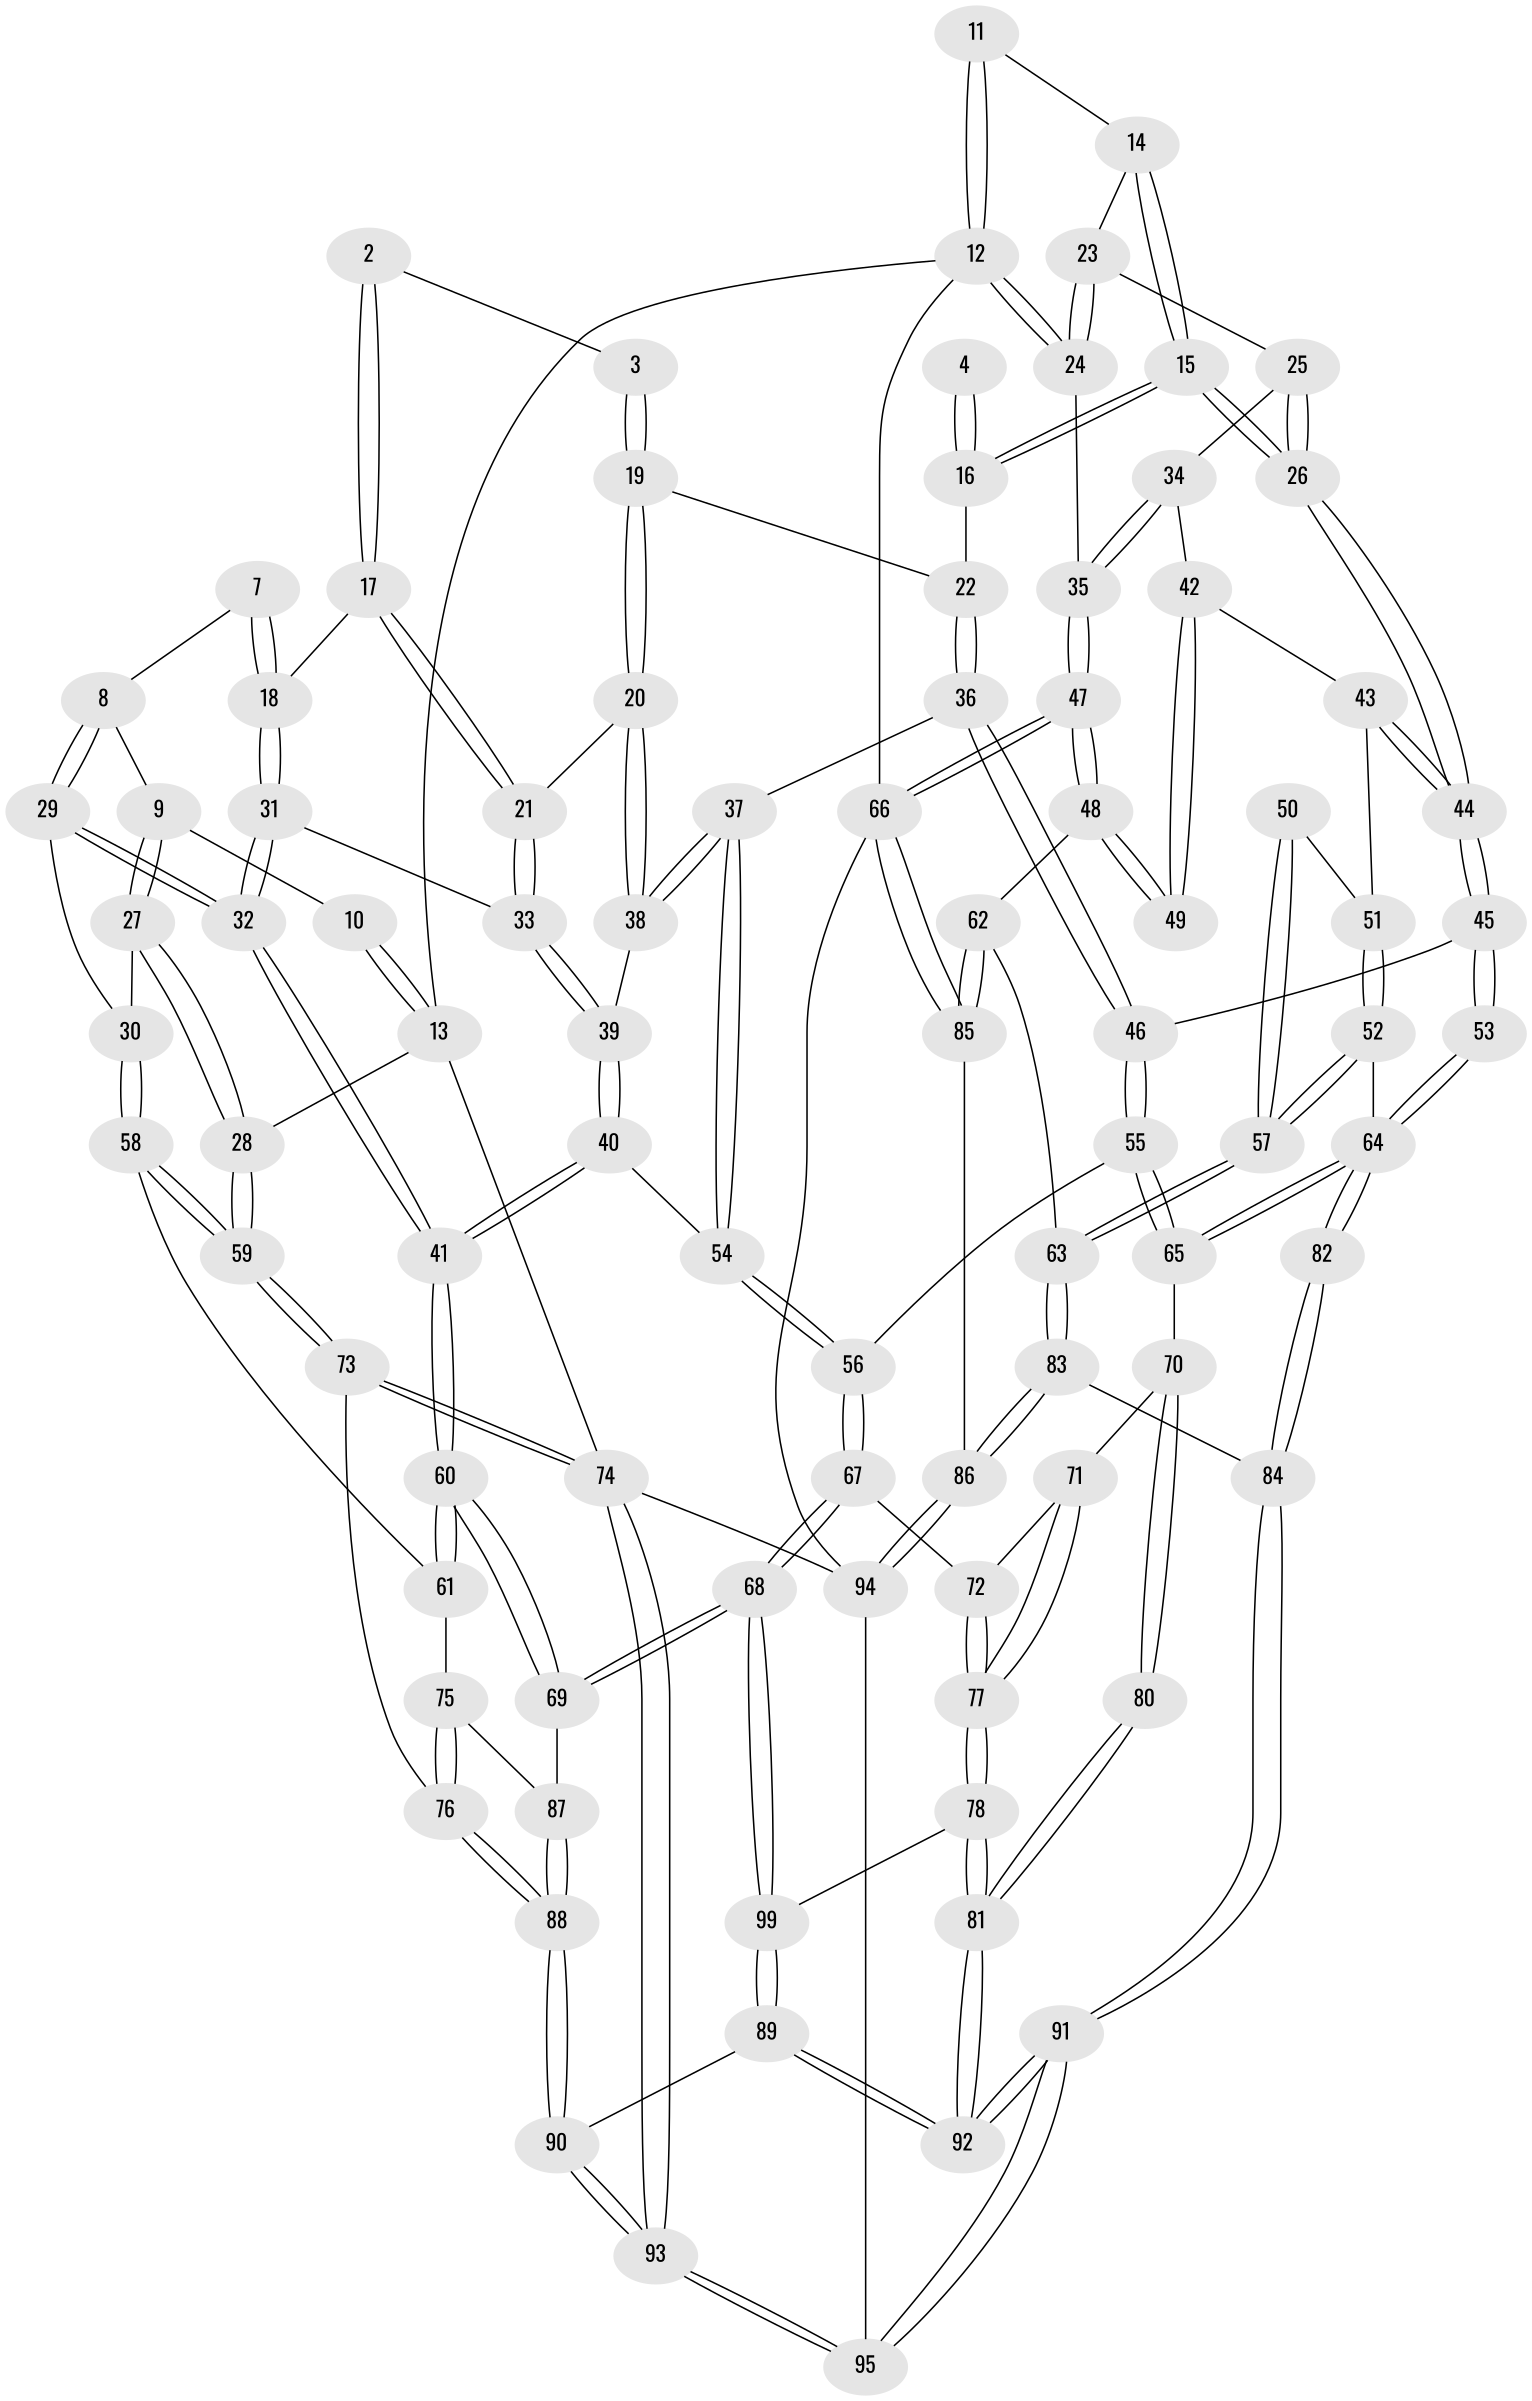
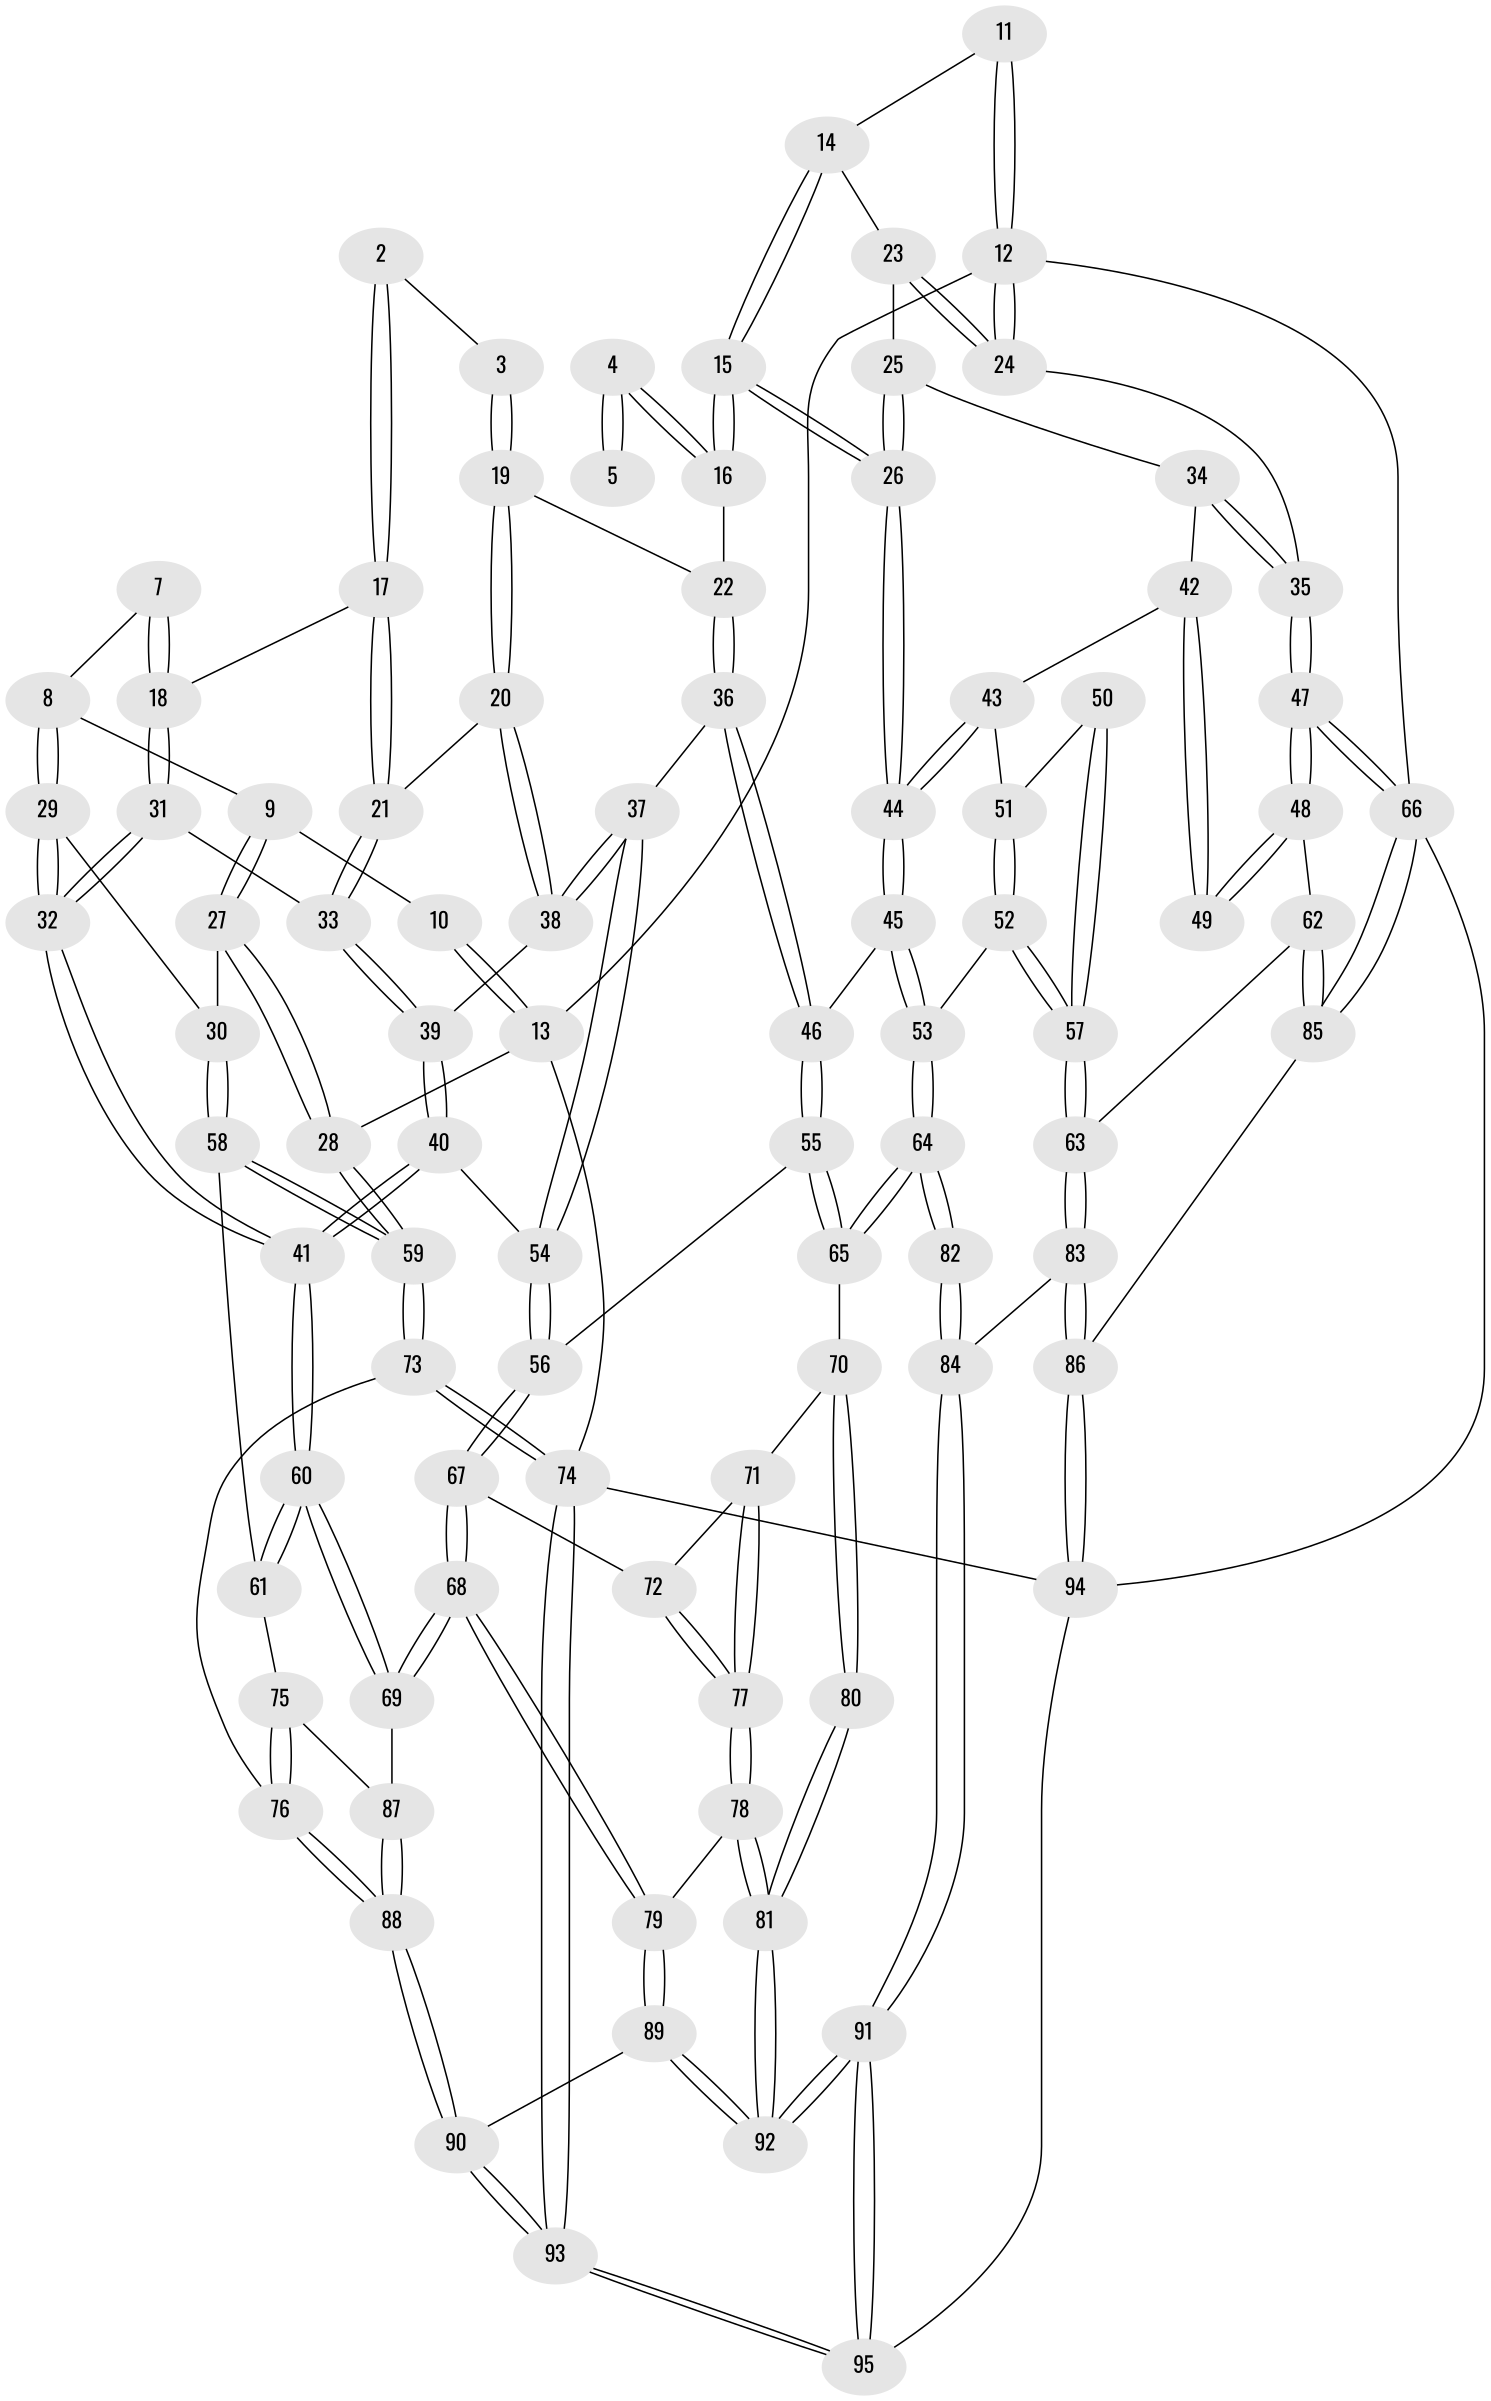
none -> (613, 478)
(1373, 1090) -> (964, 978)
(767, 1923) -> (654, 1923)
